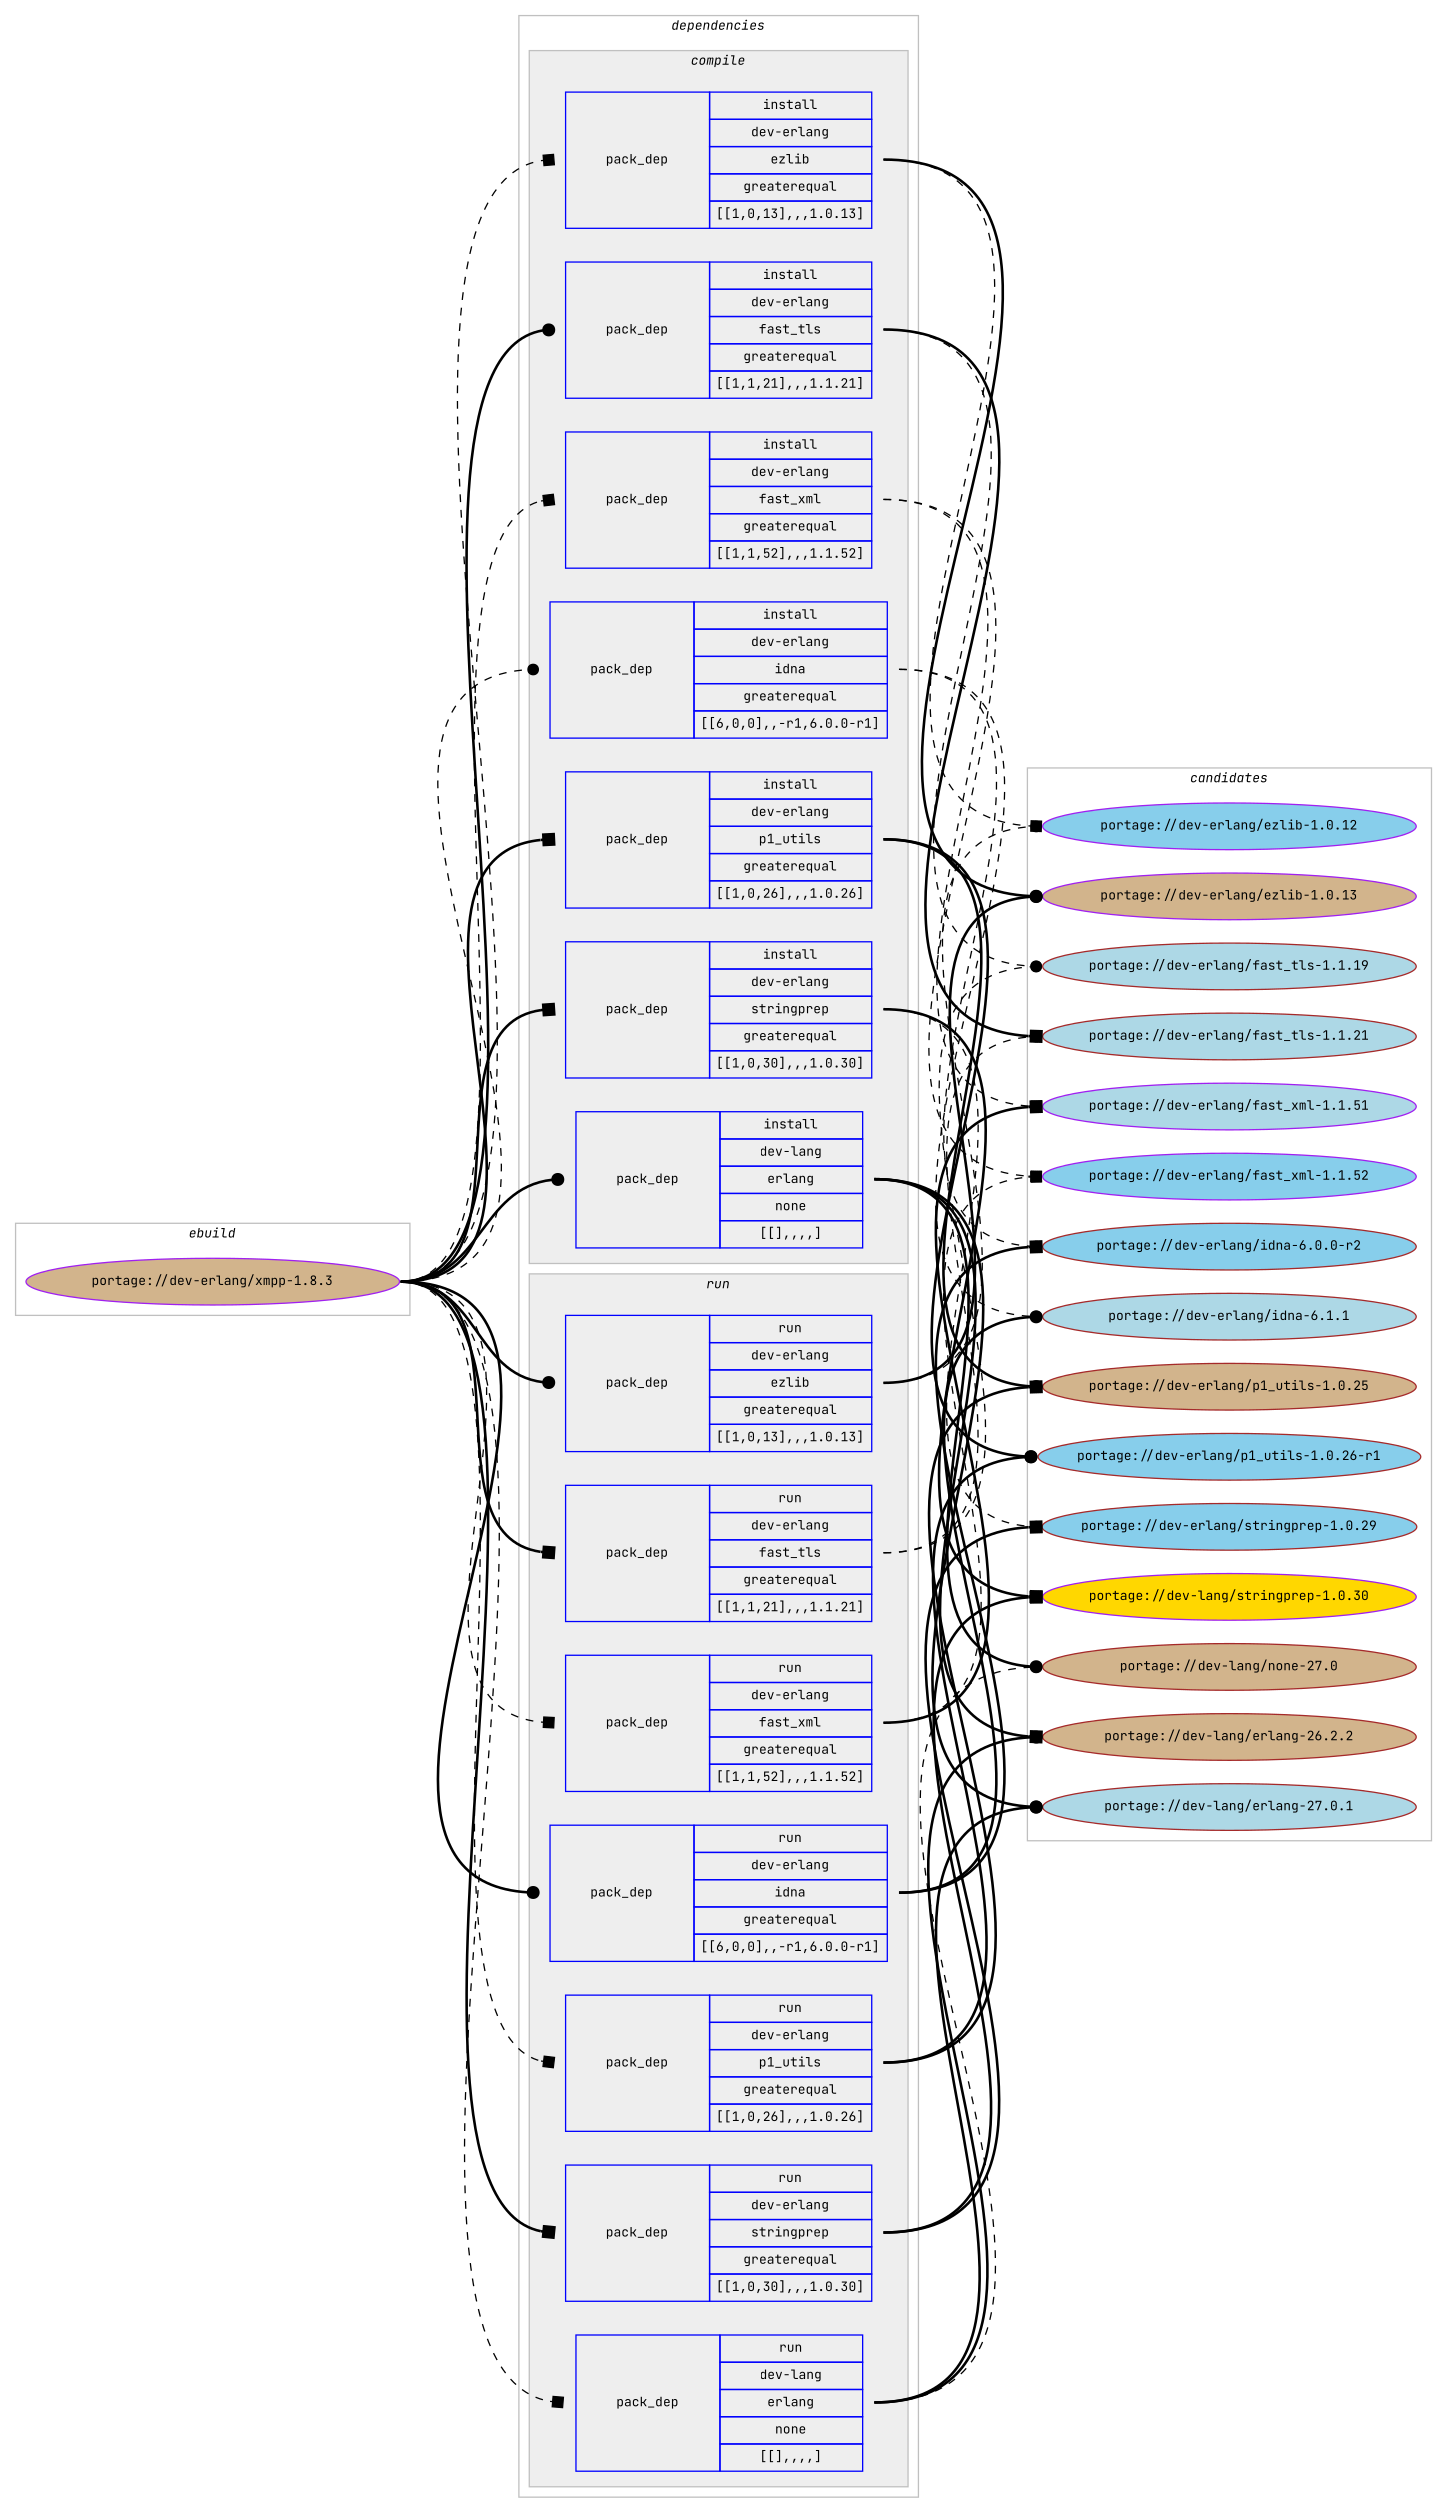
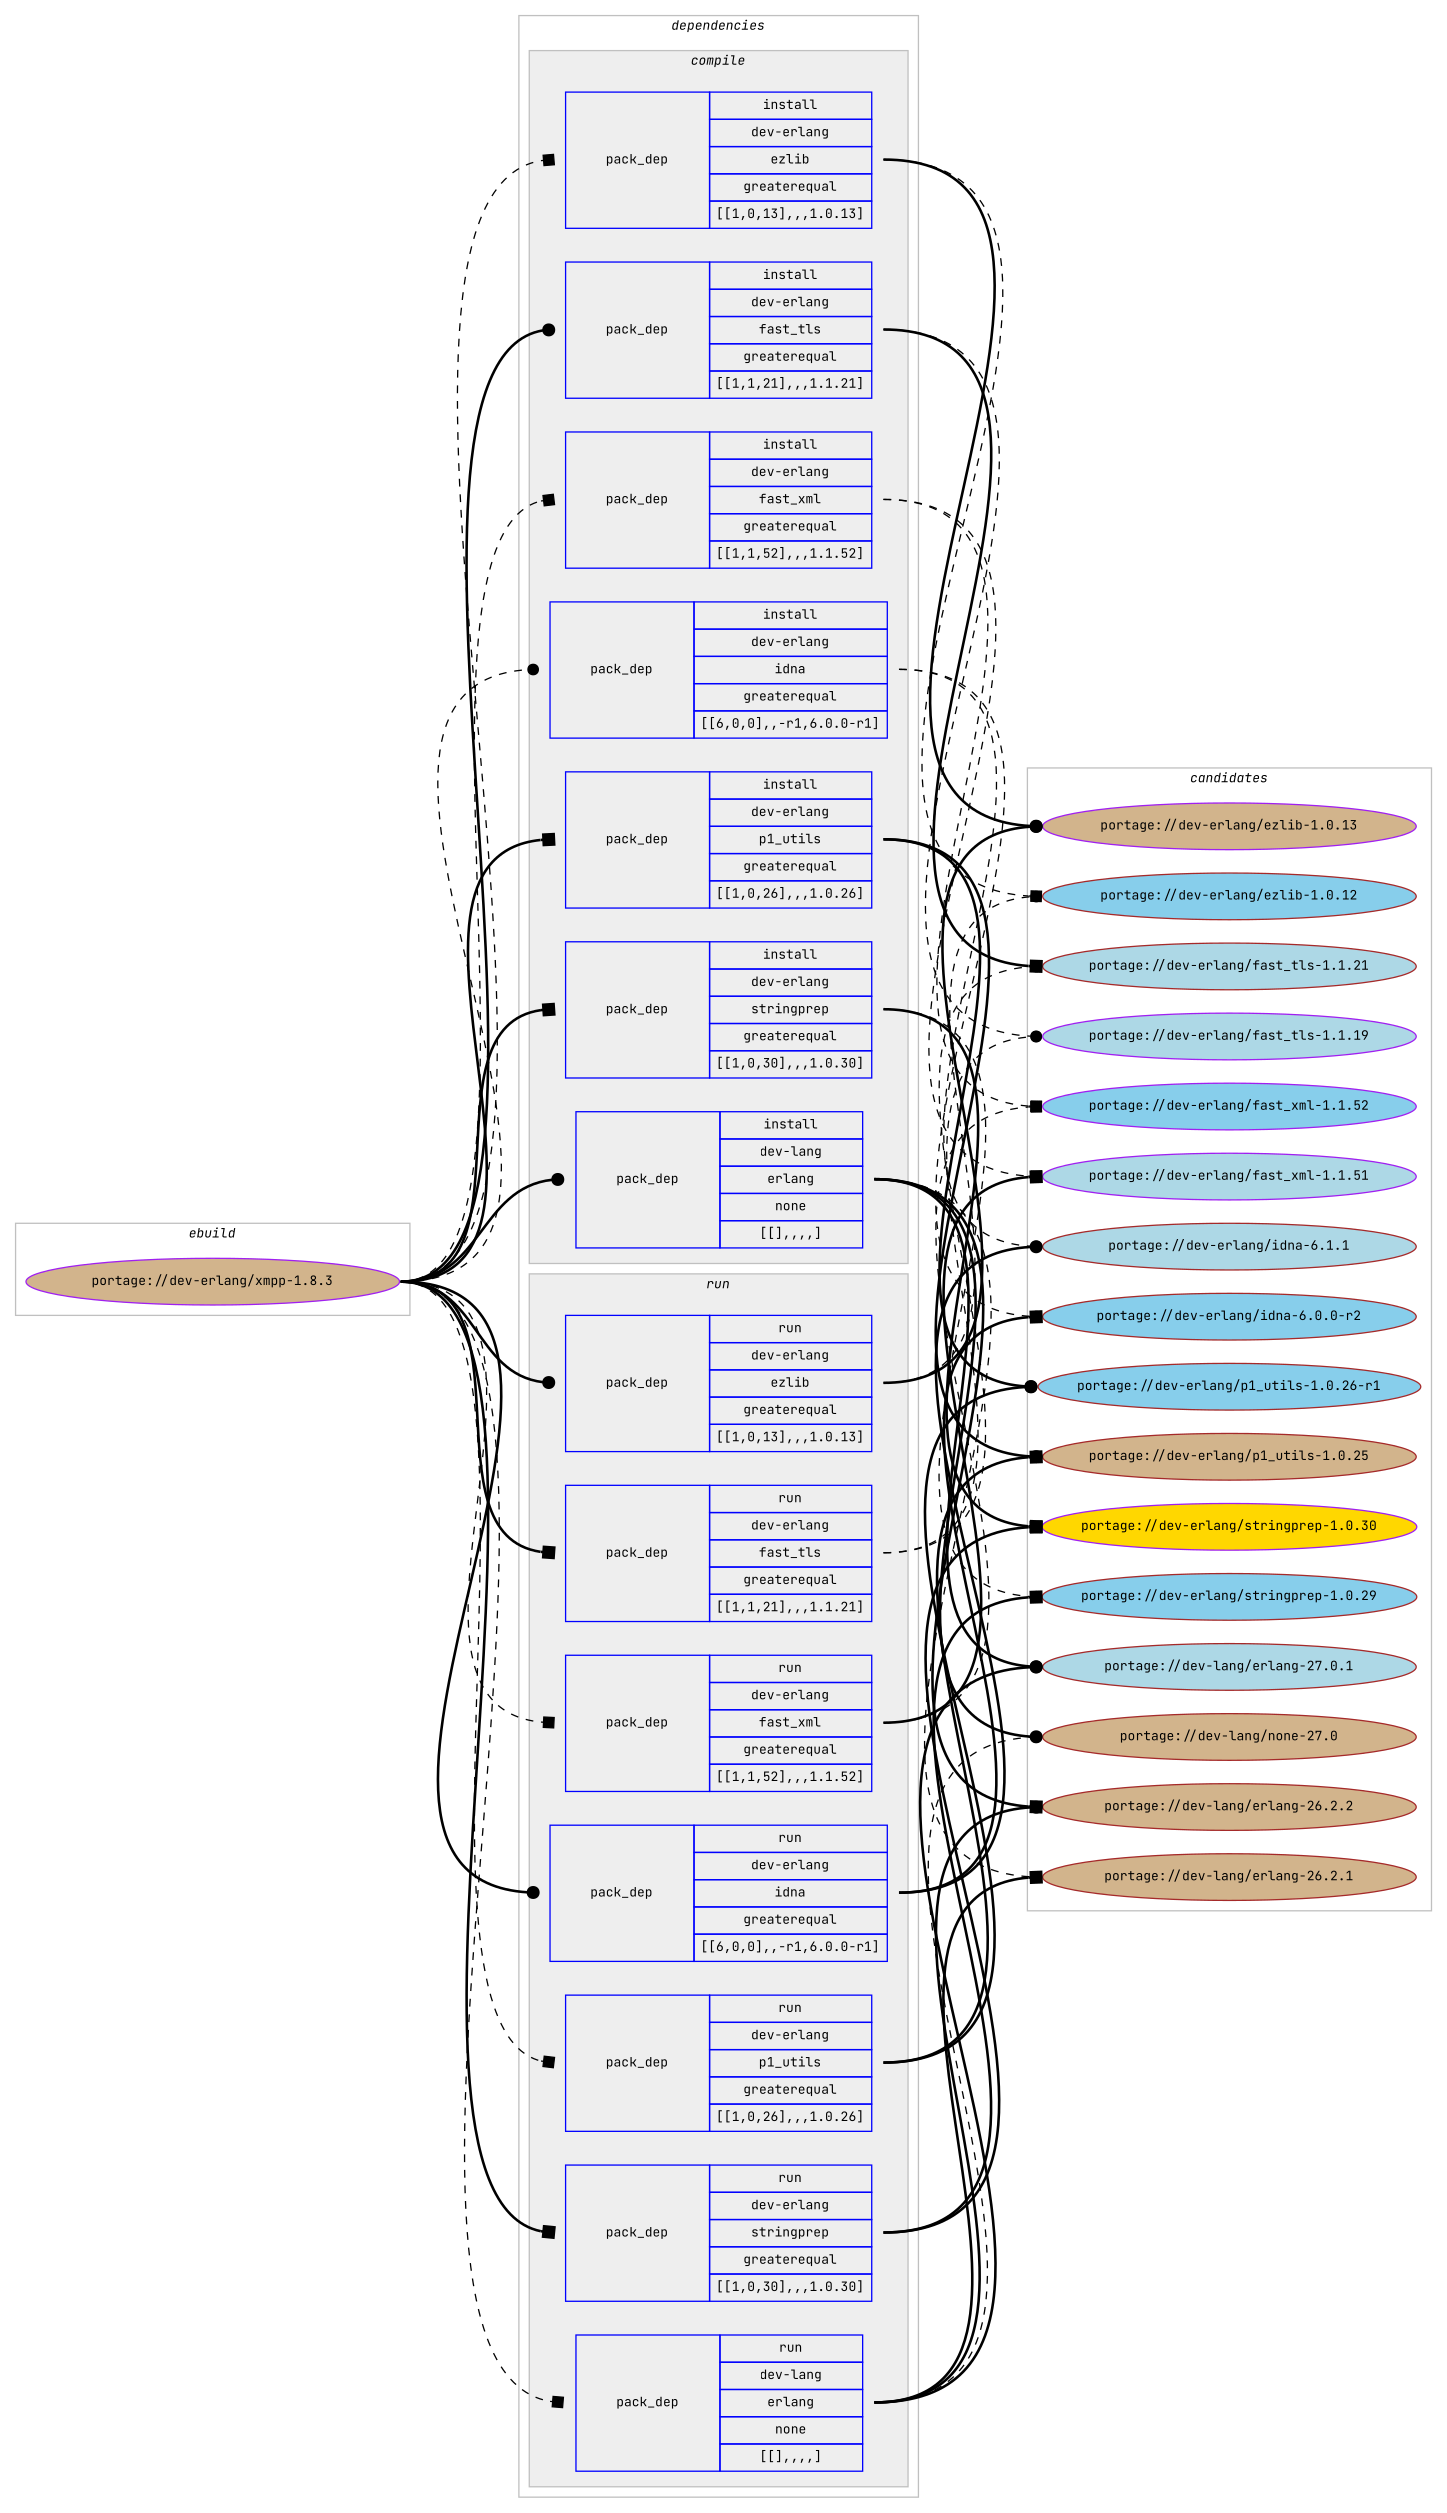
(1229, 826) -> (1229, 896)
(1229, 966) -> (1229, 1036)
(1229, 1597) -> (1229, 1527)
none -> (1229, 1877)
